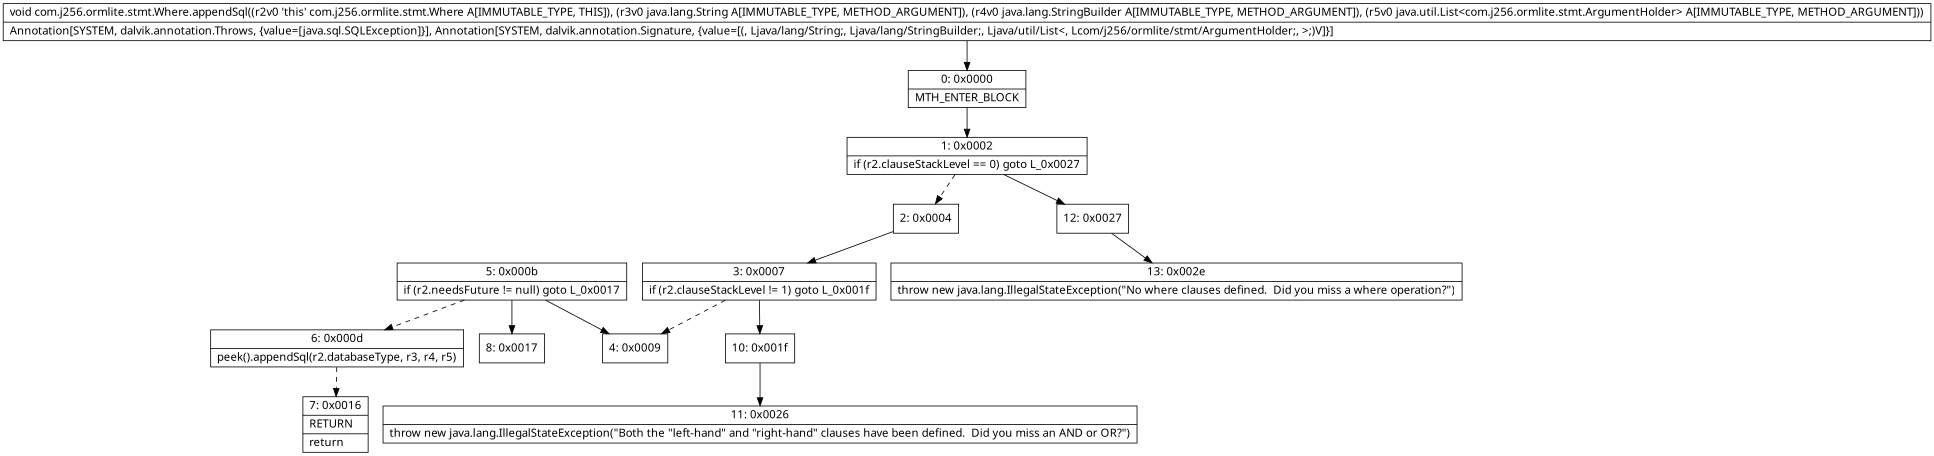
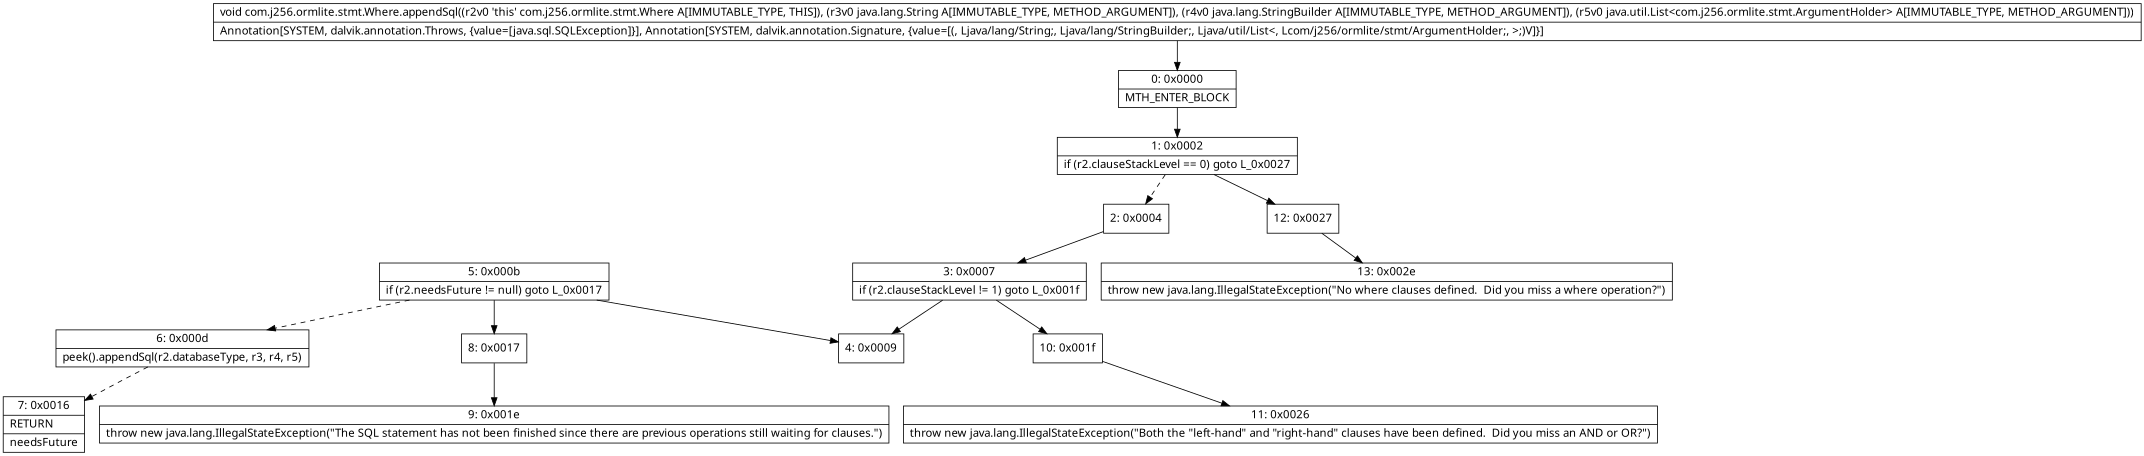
(697, 315) -> (921, 315)
none -> (494, 425)
(327, 443) -> (44, 443)
